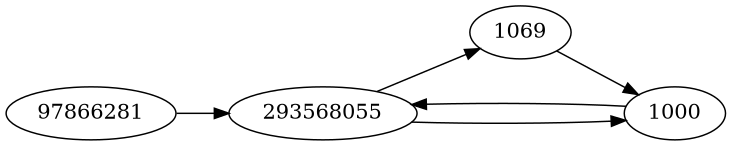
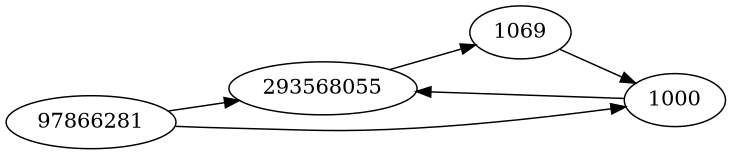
(511, 123) -> (394, 129)
